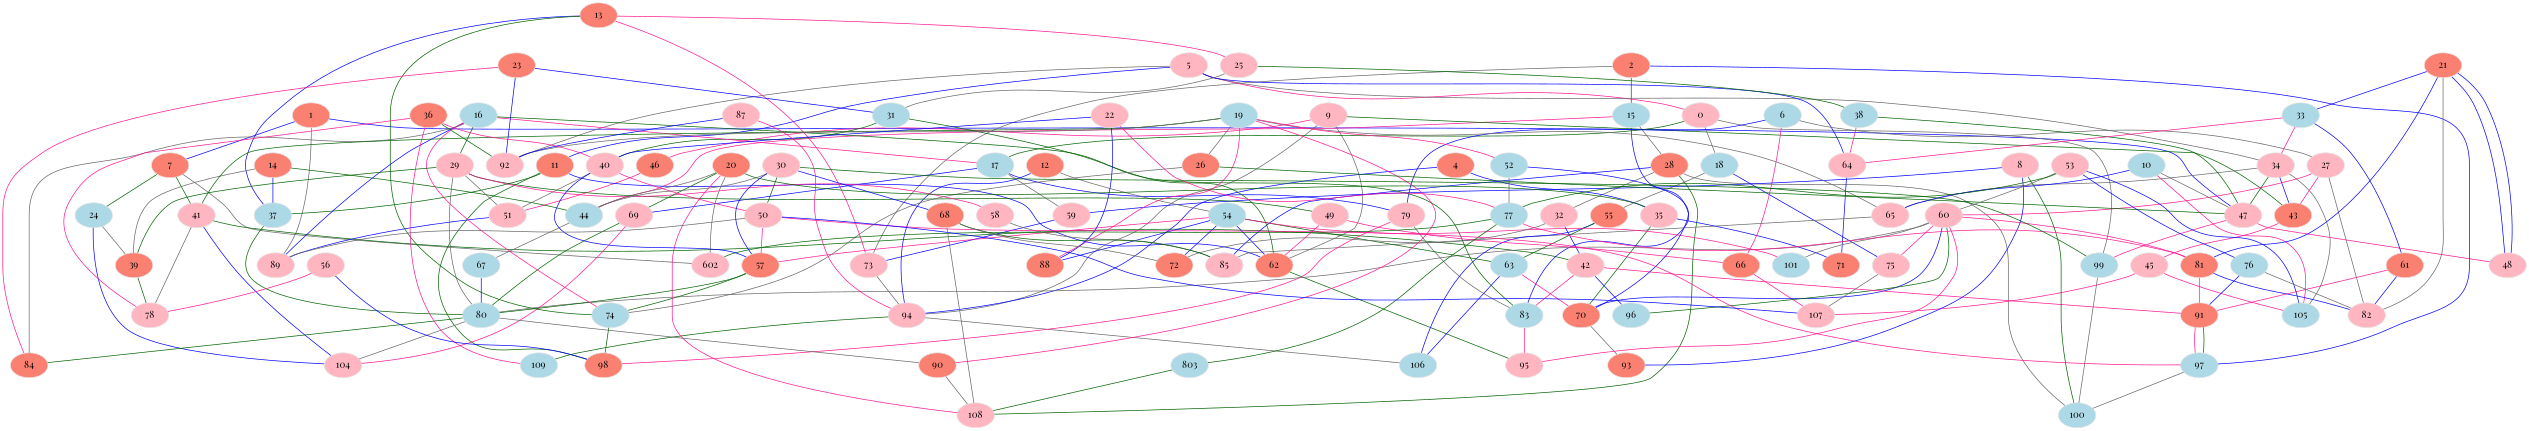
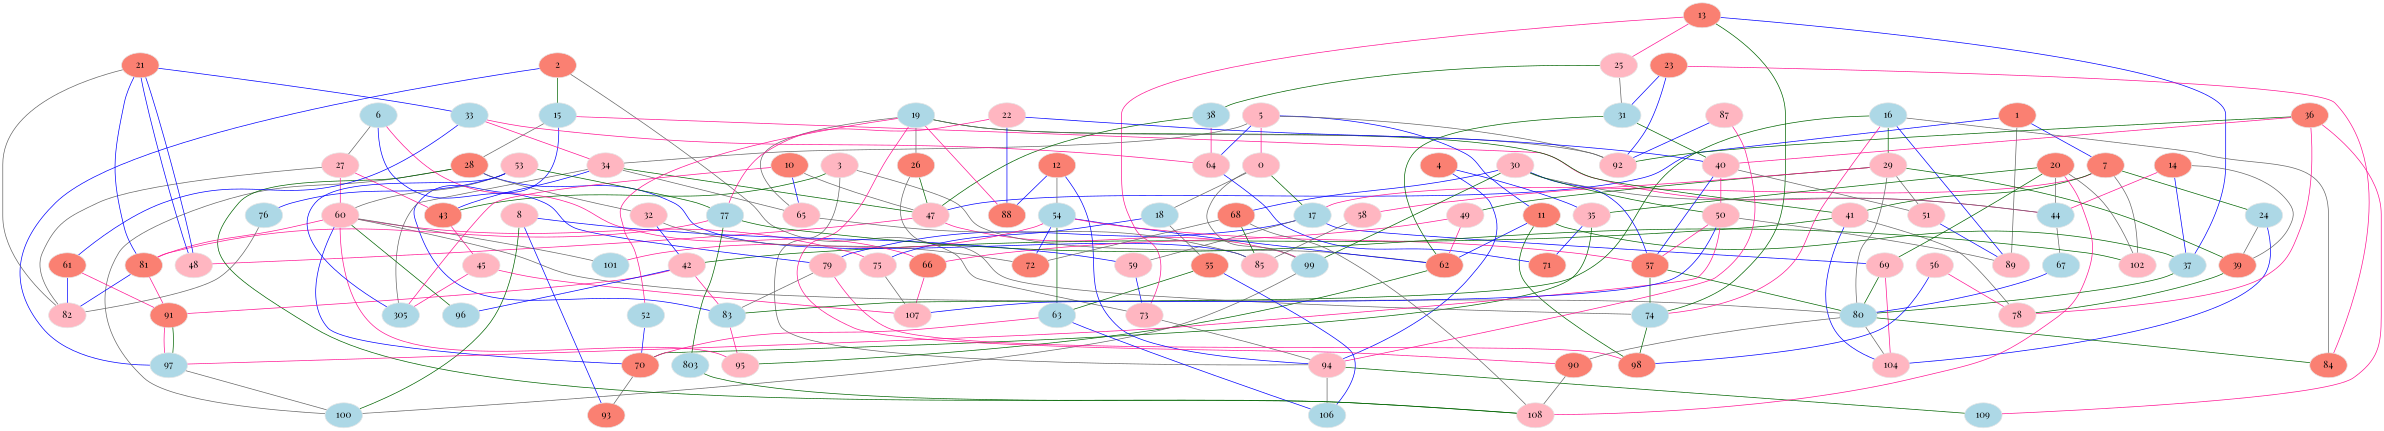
(1328, 115) -> (840, 165)
(809, 147) -> (1709, 190)
(655, 165) -> none
(2147, 165) -> (790, 165)
(430, 186) -> (2114, 190)
(1509, 195) -> none
(1147, 237) -> (1032, 190)
(710, 265) -> (2138, 265)
(2225, 289) -> none
(2301, 315) -> (401, 315)
